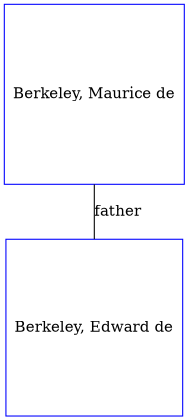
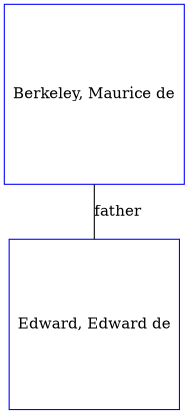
(94, 328) -> (94, 324)
